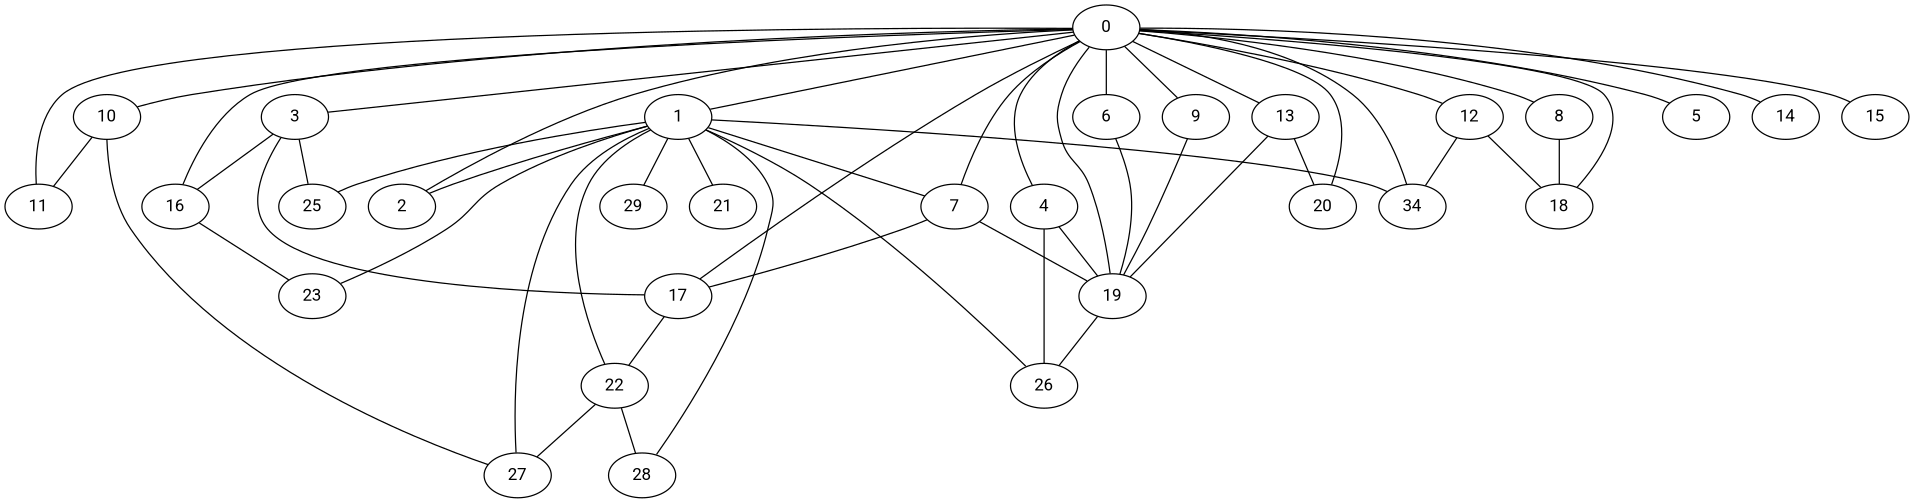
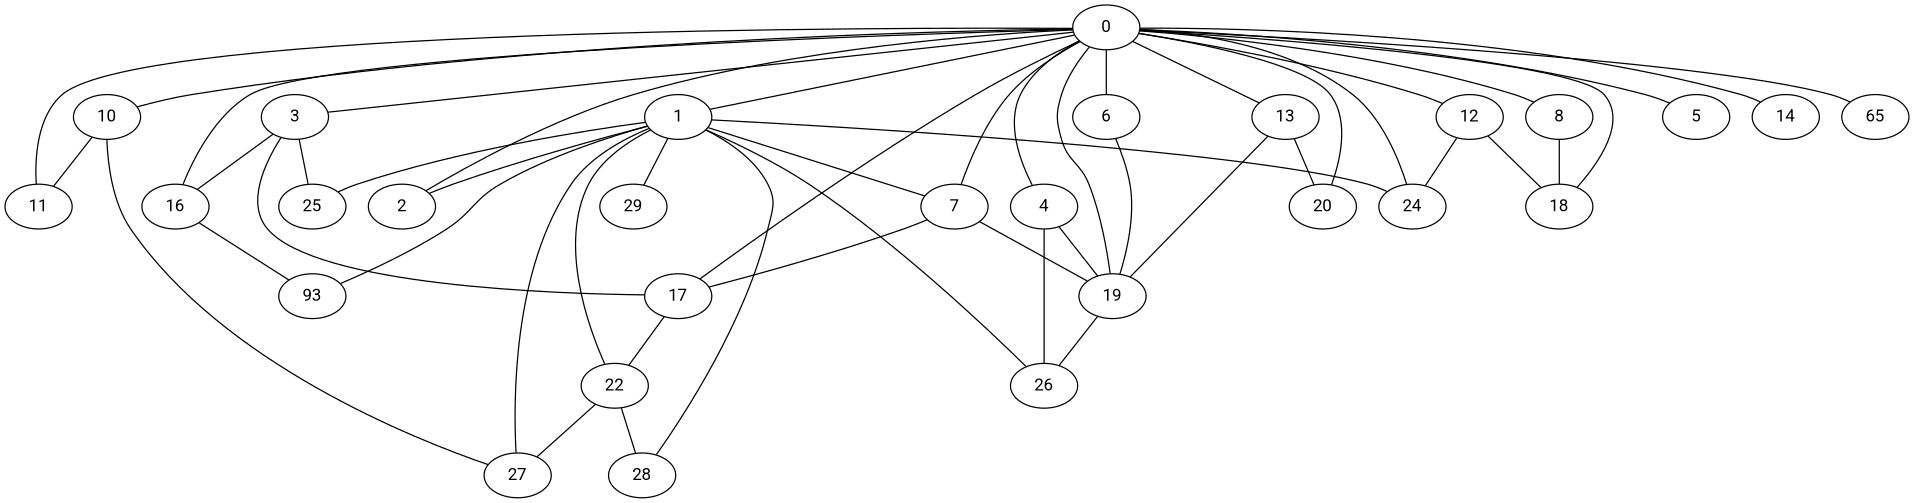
(1196, 117) -> none
(1875, 117) -> (1875, 117)
(723, 207) -> none
(1412, 207) -> (1412, 207)
(312, 296) -> (312, 296)
